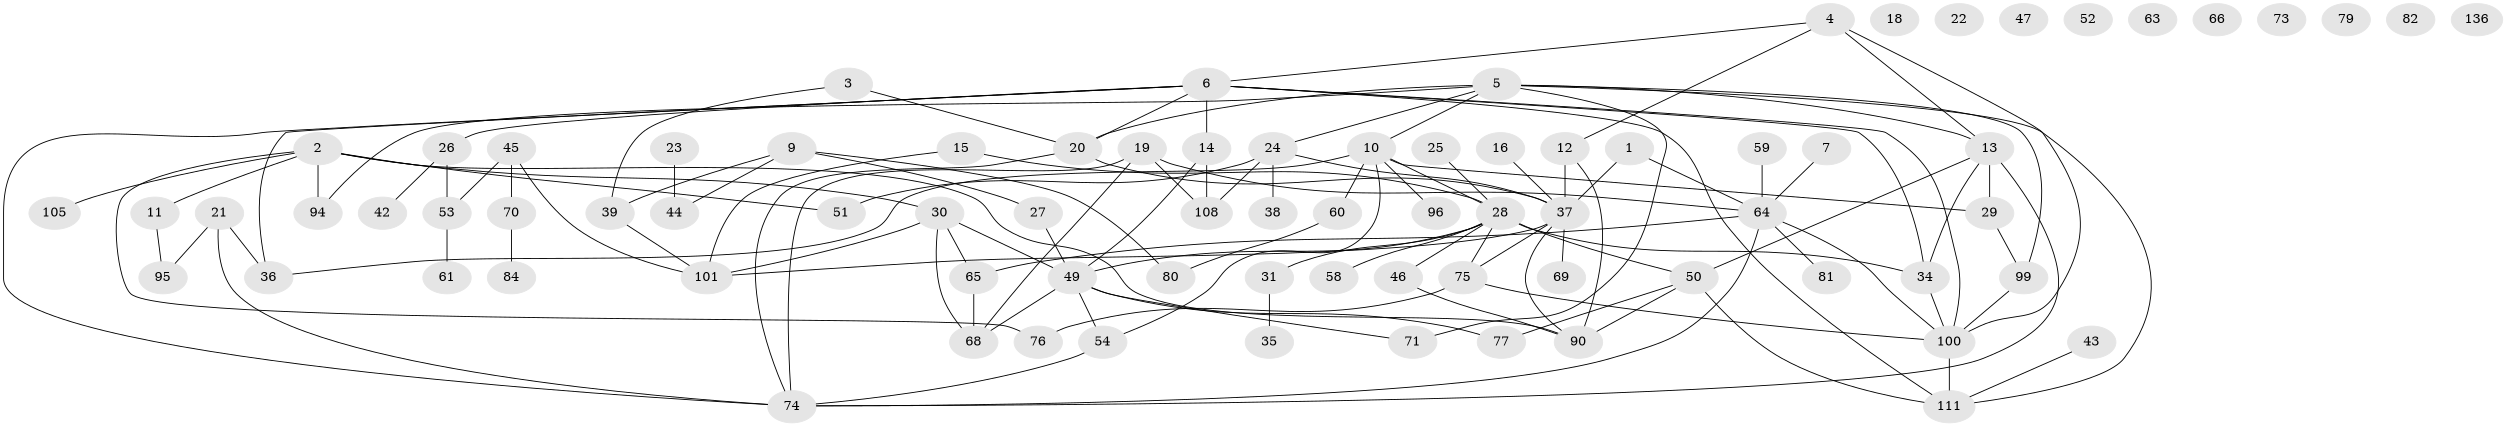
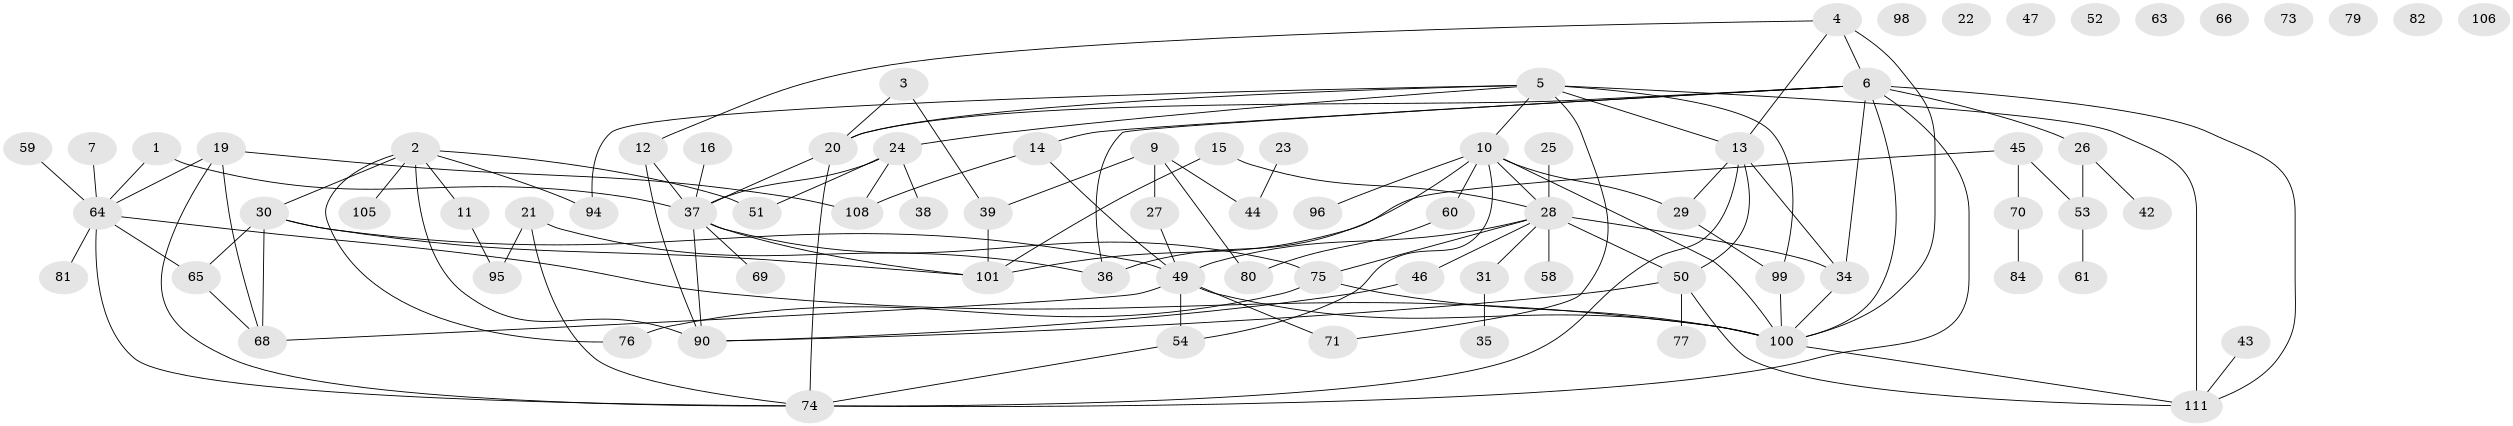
(1895, 20) -> (1902, 20)
(2477, 20) -> (2484, 20)
none -> (1627, 218)
(1285, 314) -> (1464, 317)
